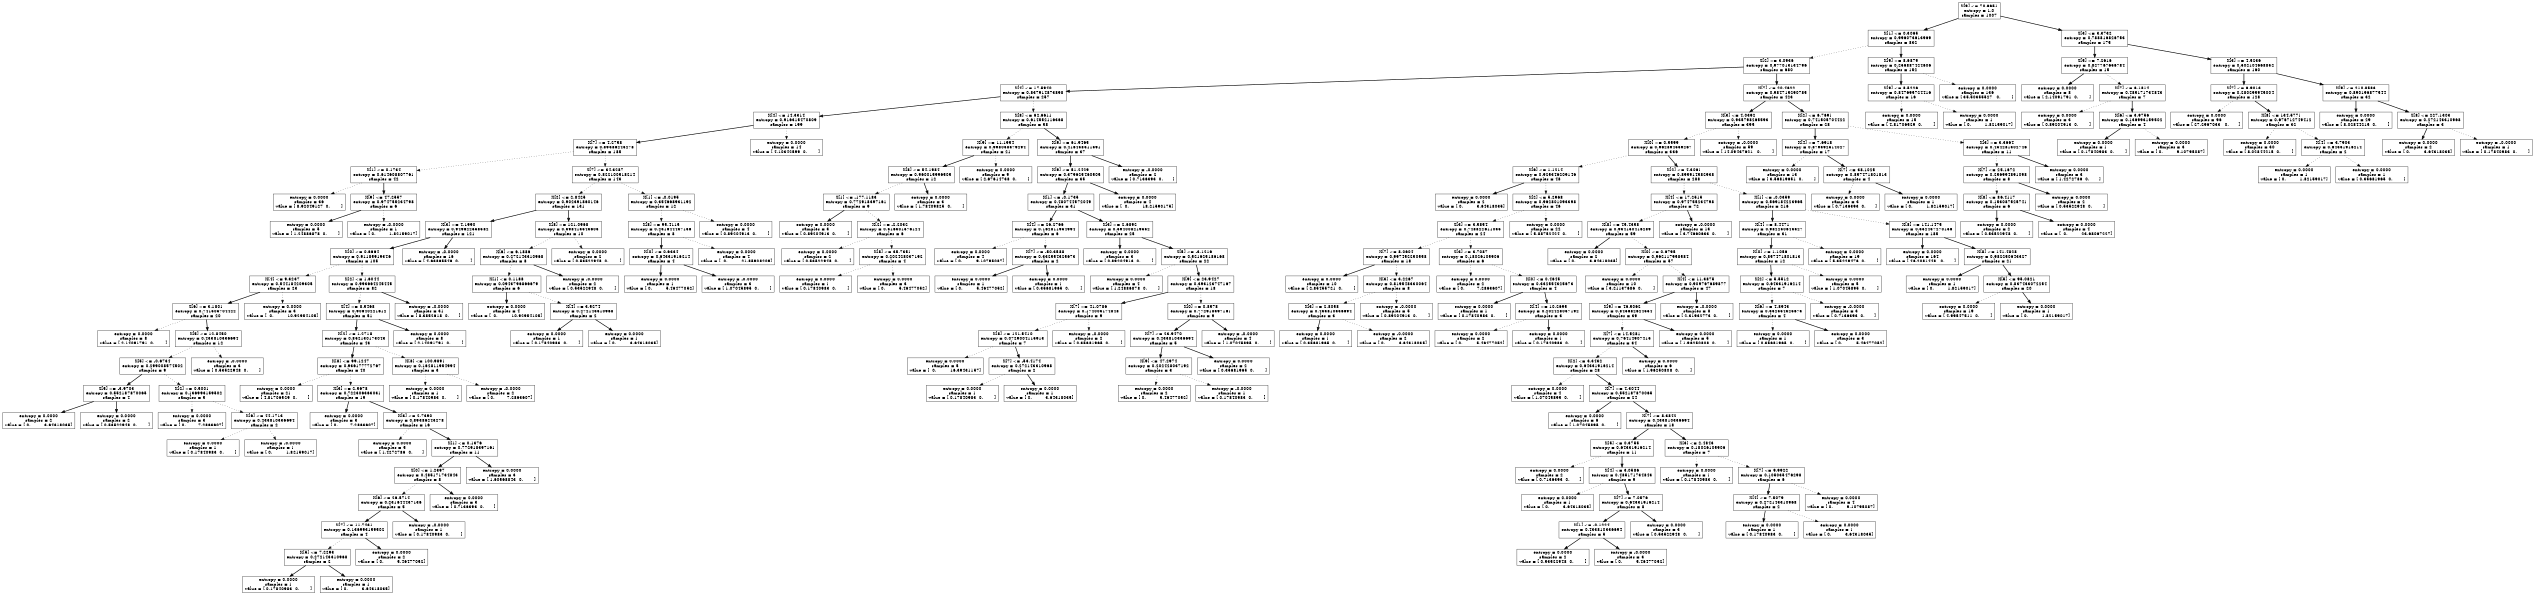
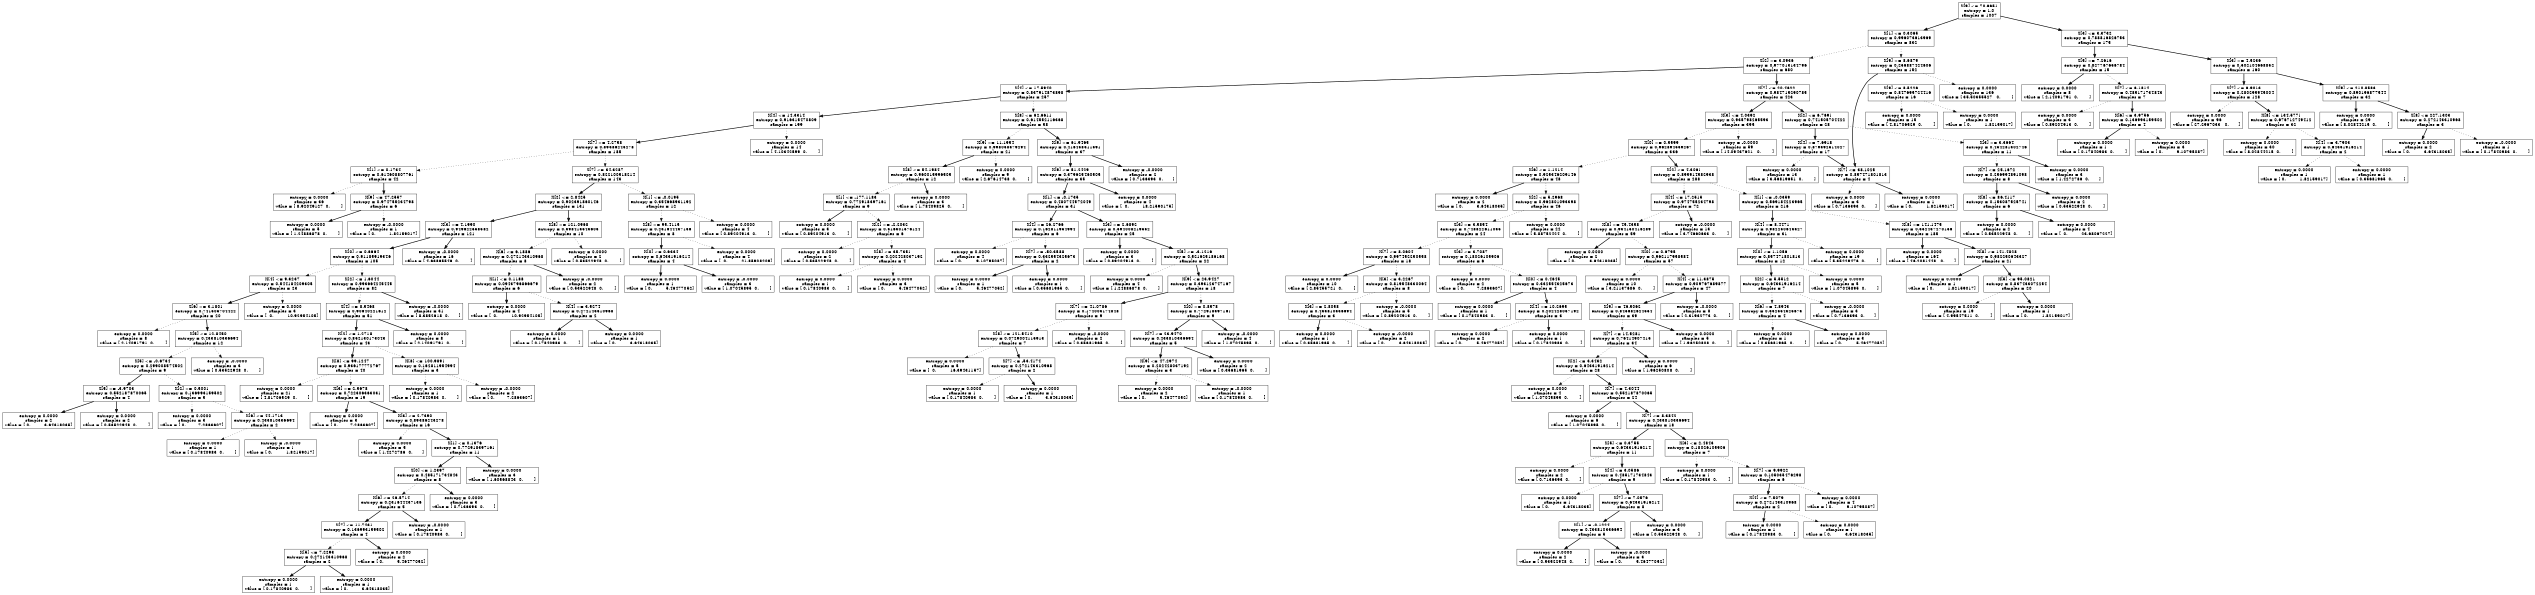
(1901, 50) -> (1901, 50)
(1901, 78) -> (1854, 115)
(1997, 187) -> (1997, 187)
(588, 188) -> (588, 188)
